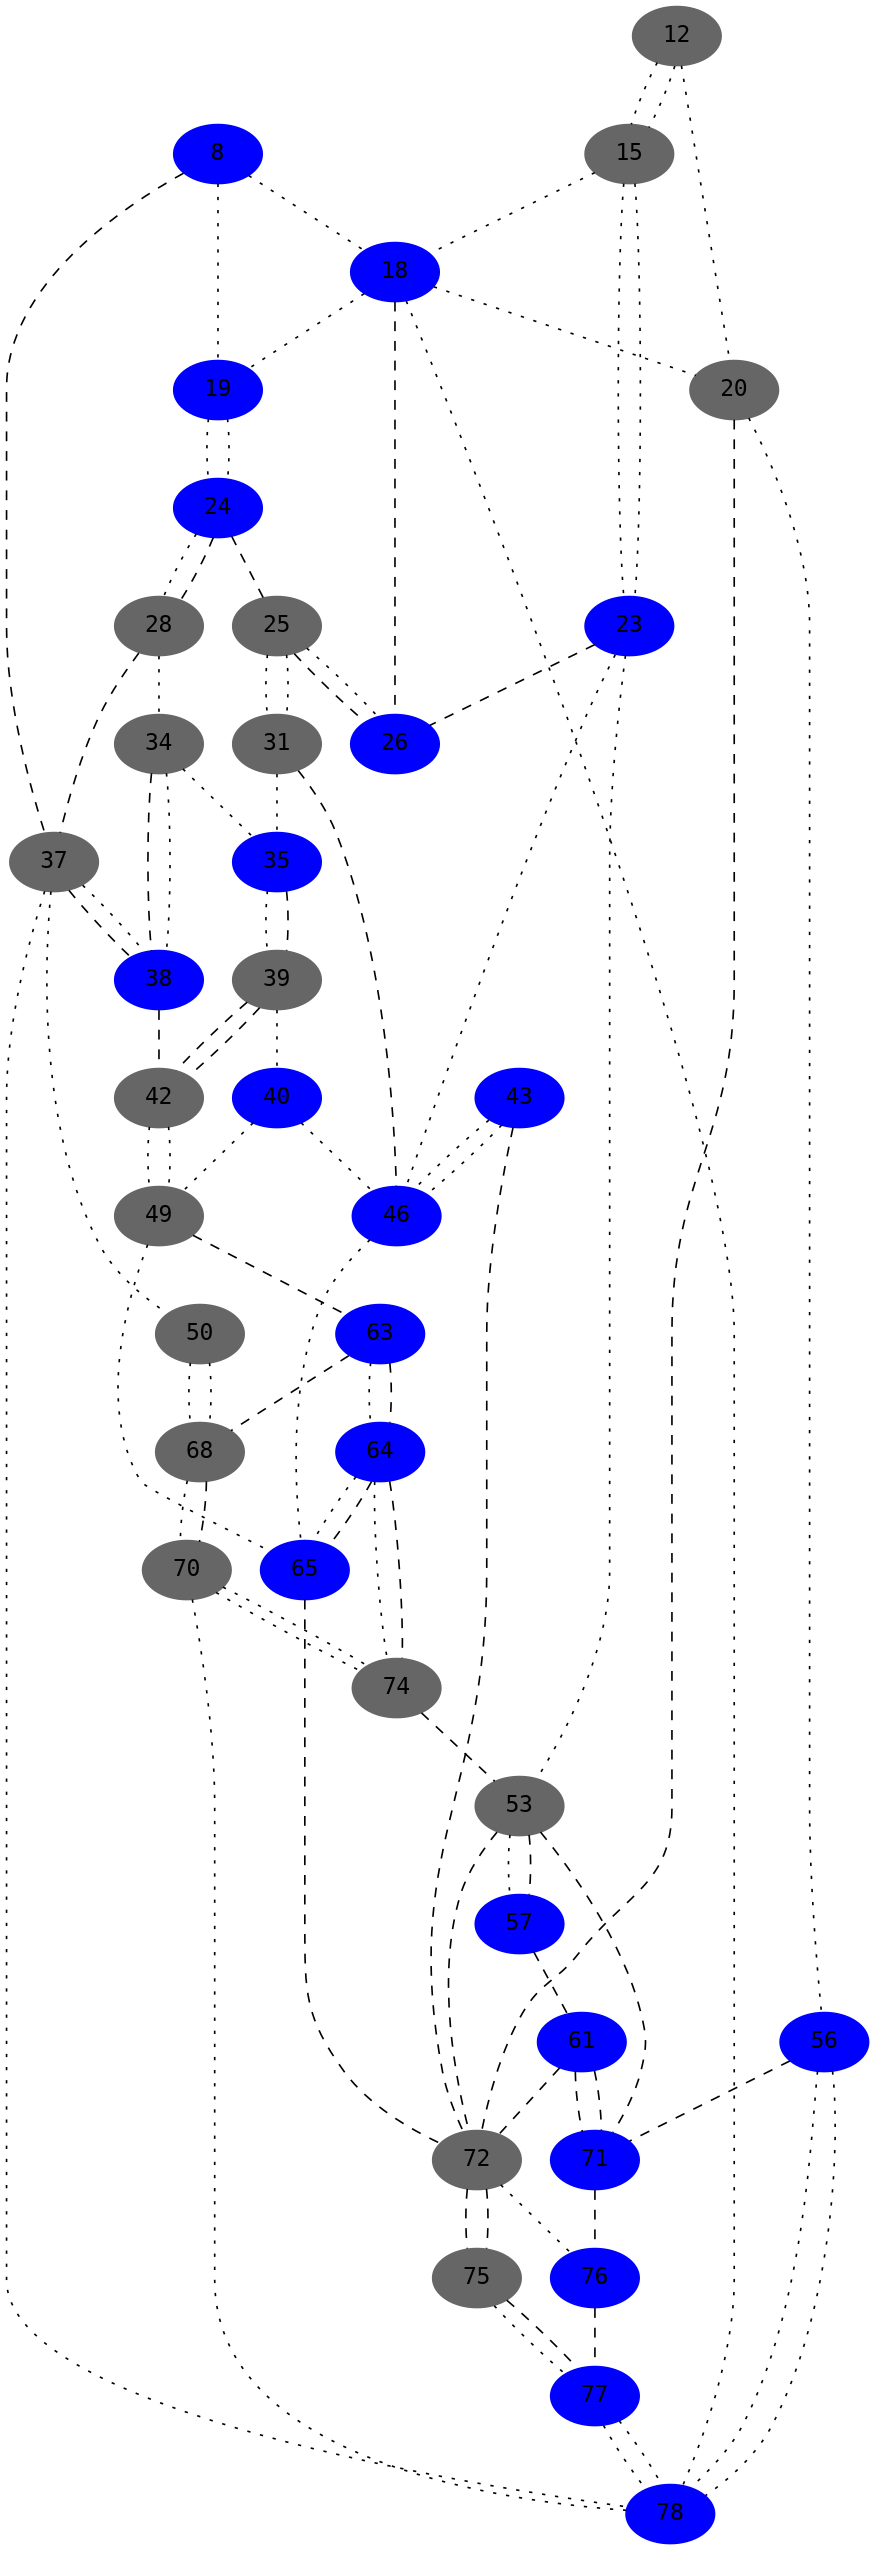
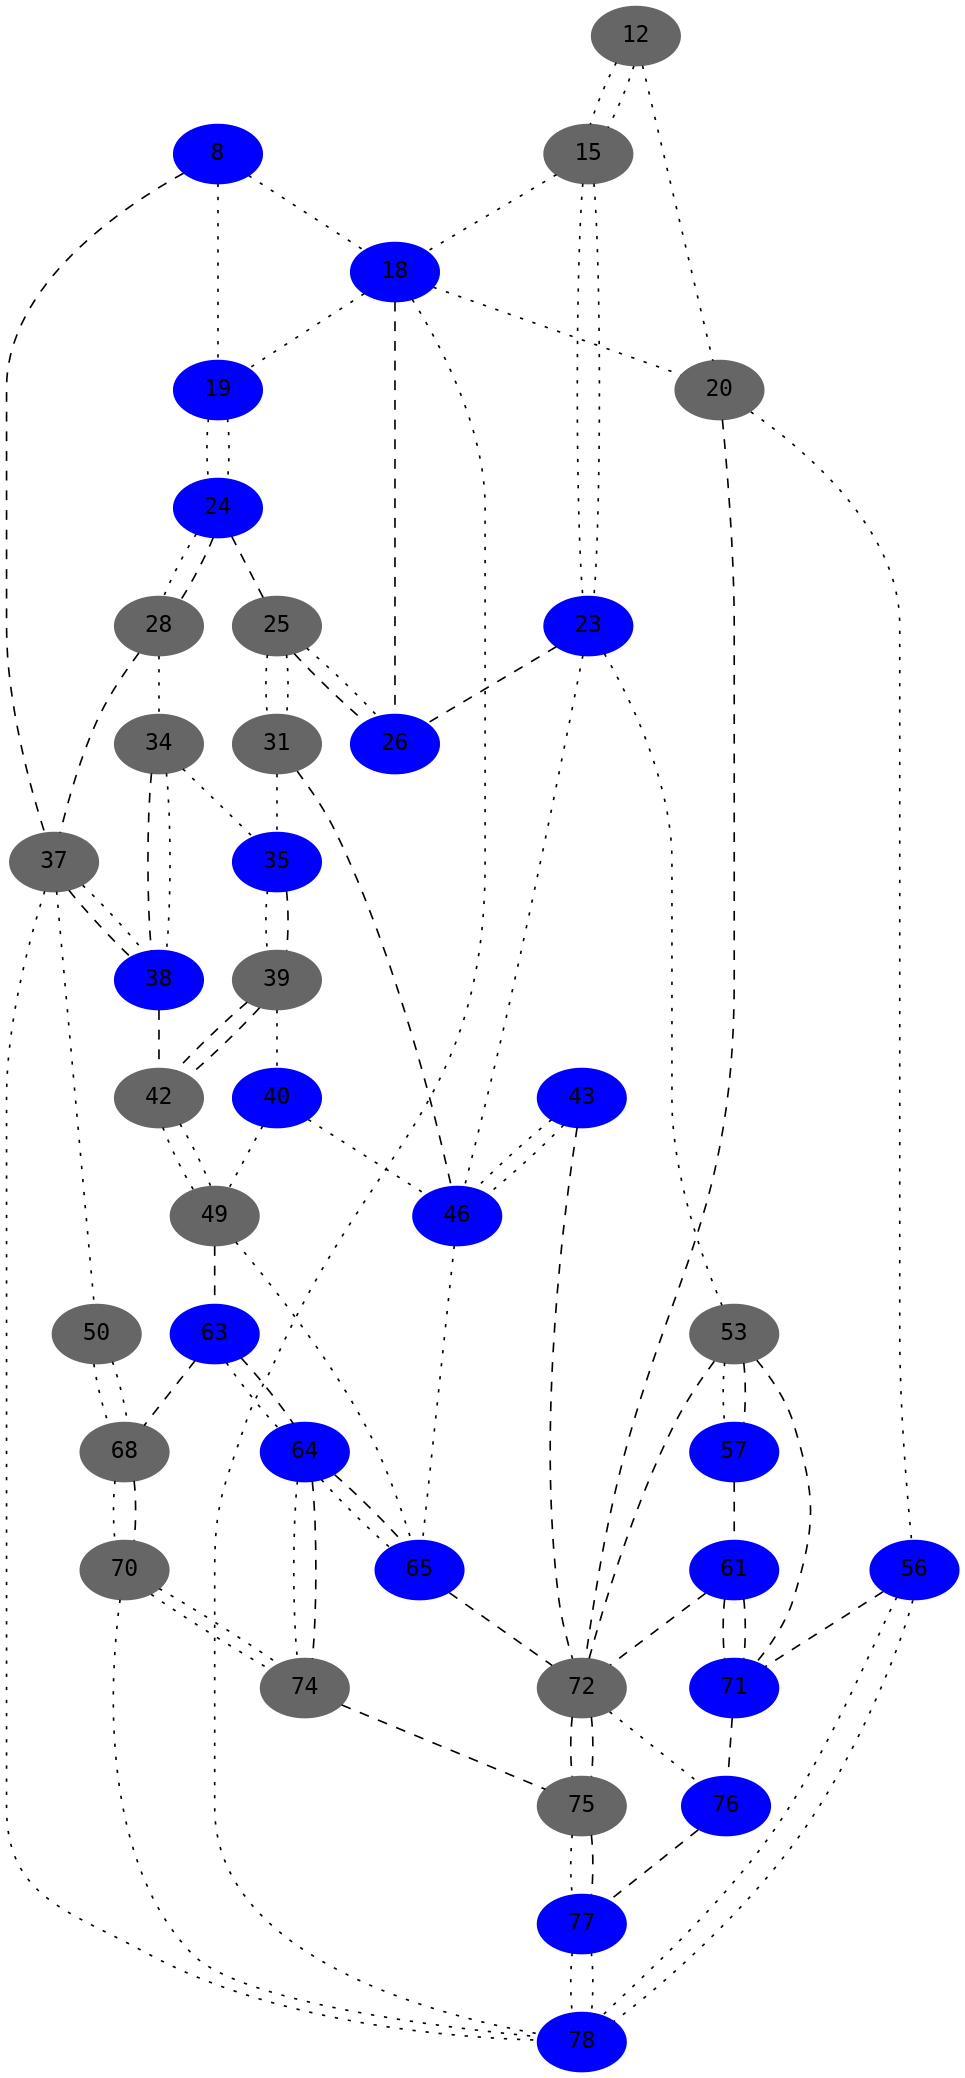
(456, 1745) -> (443, 1747)
